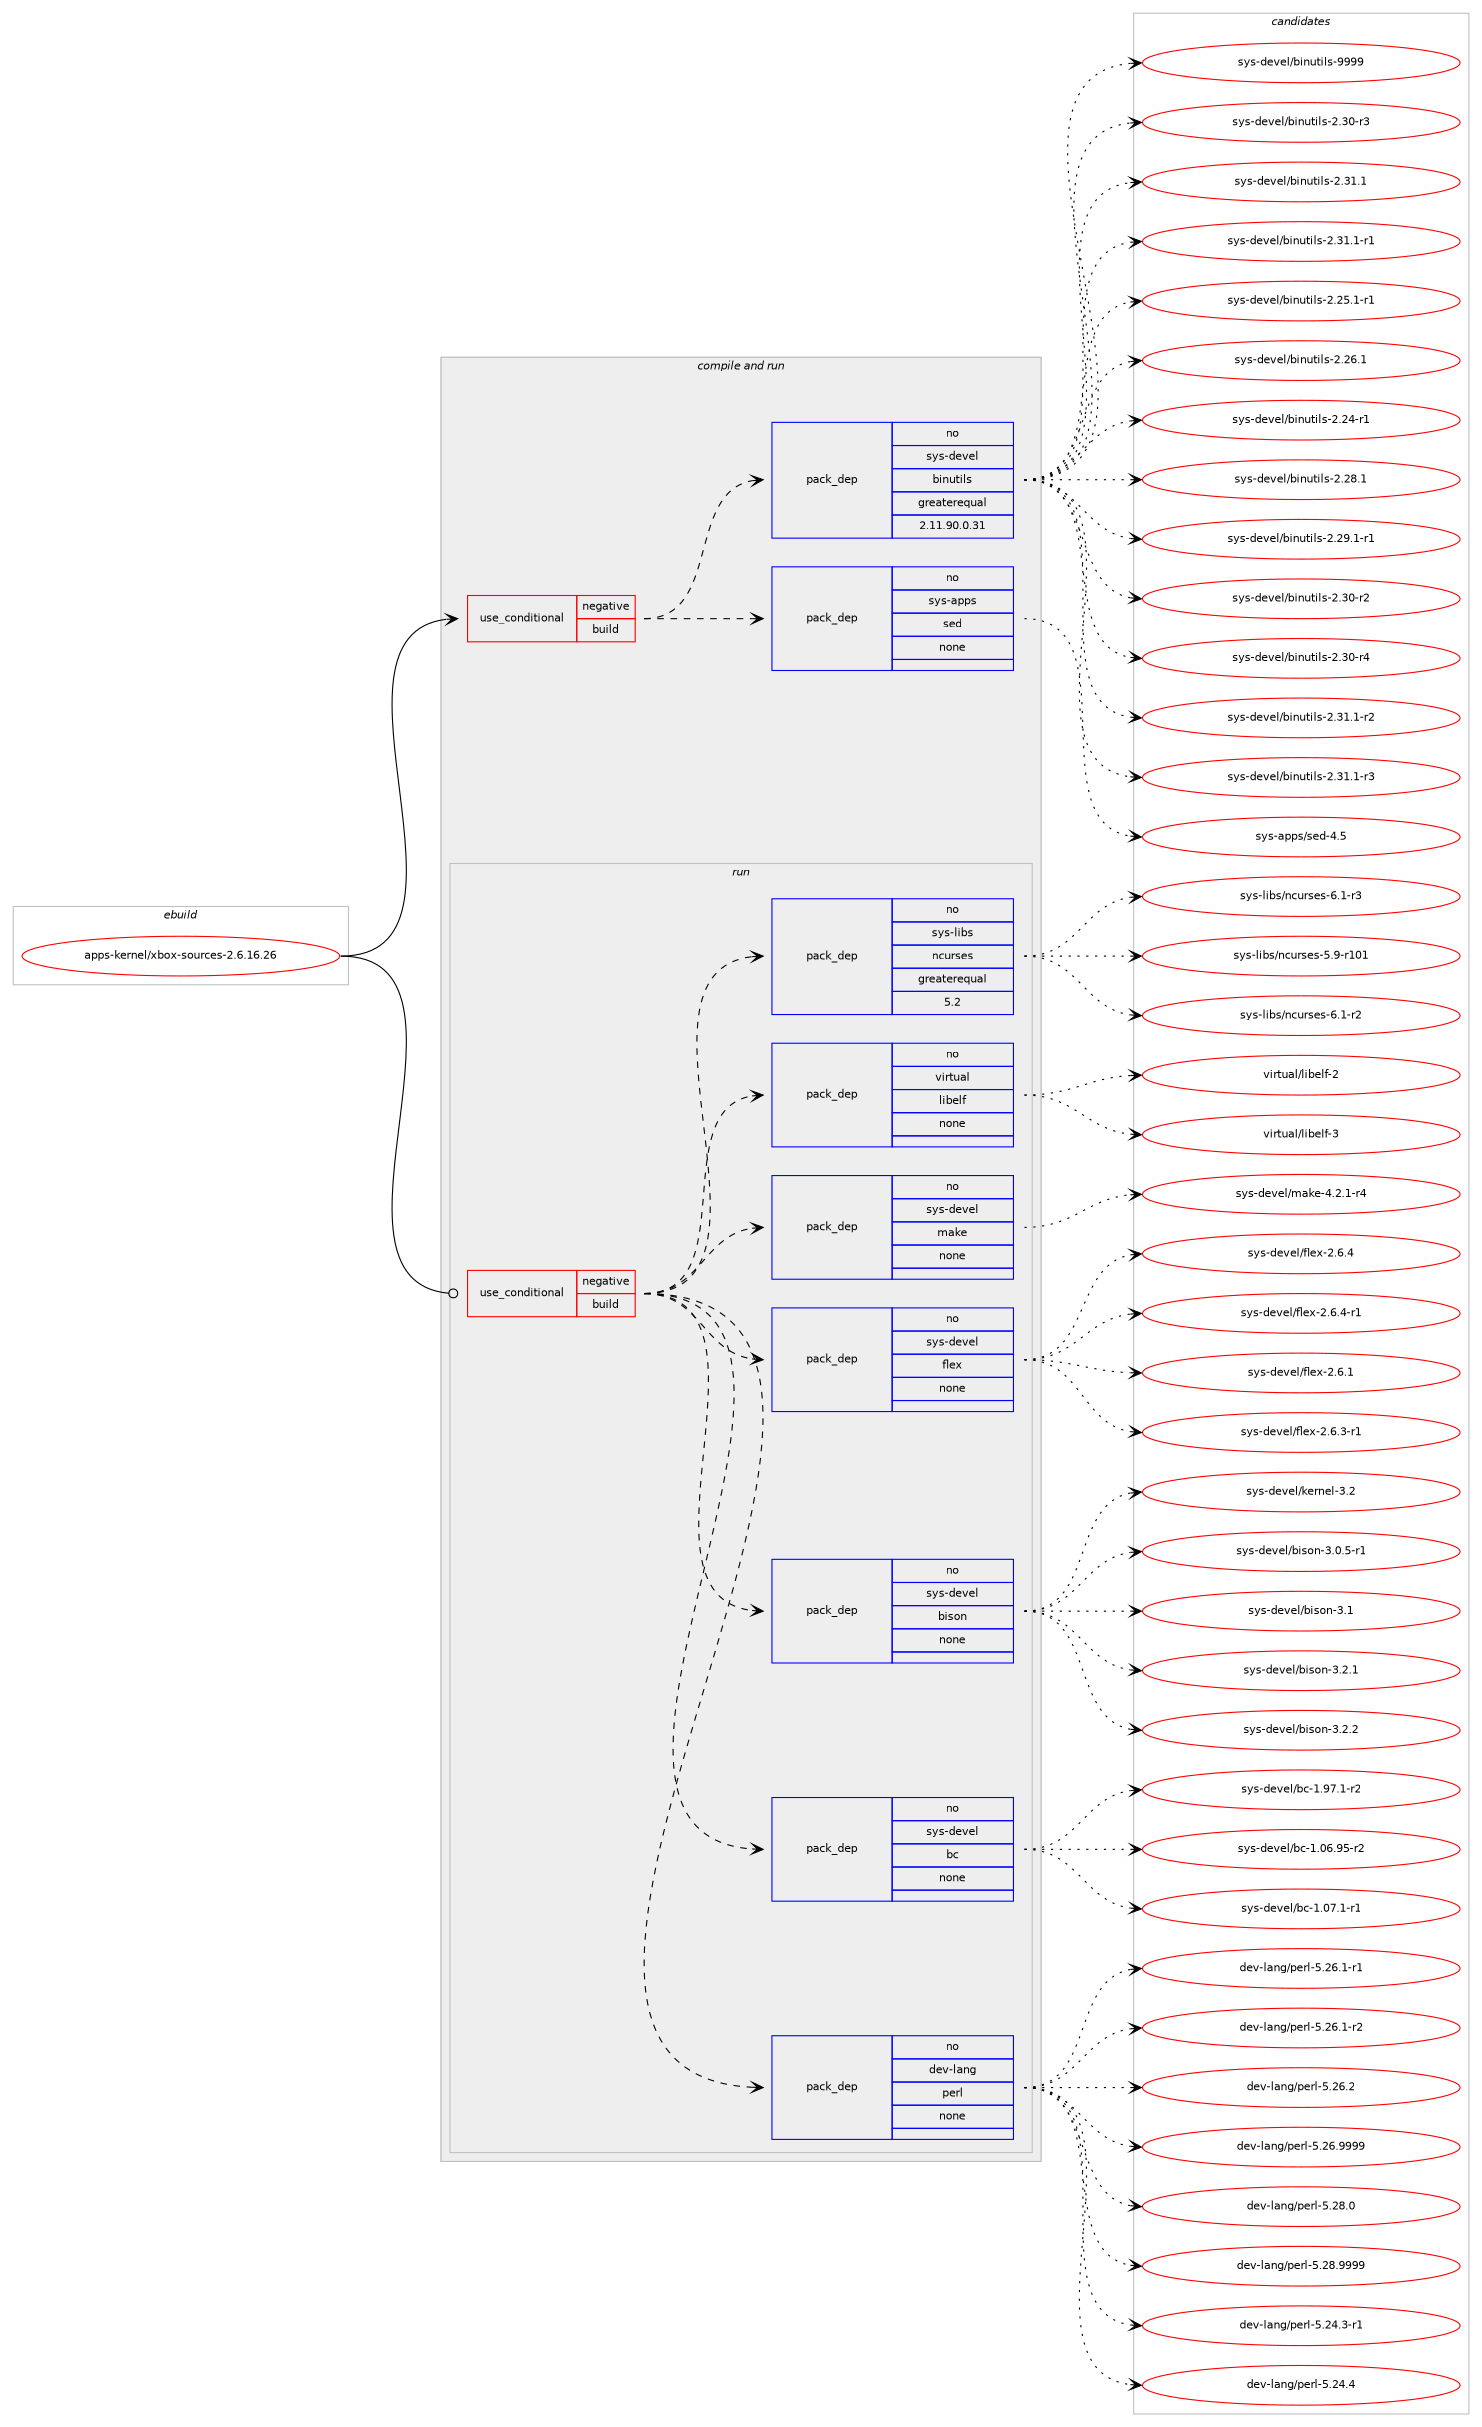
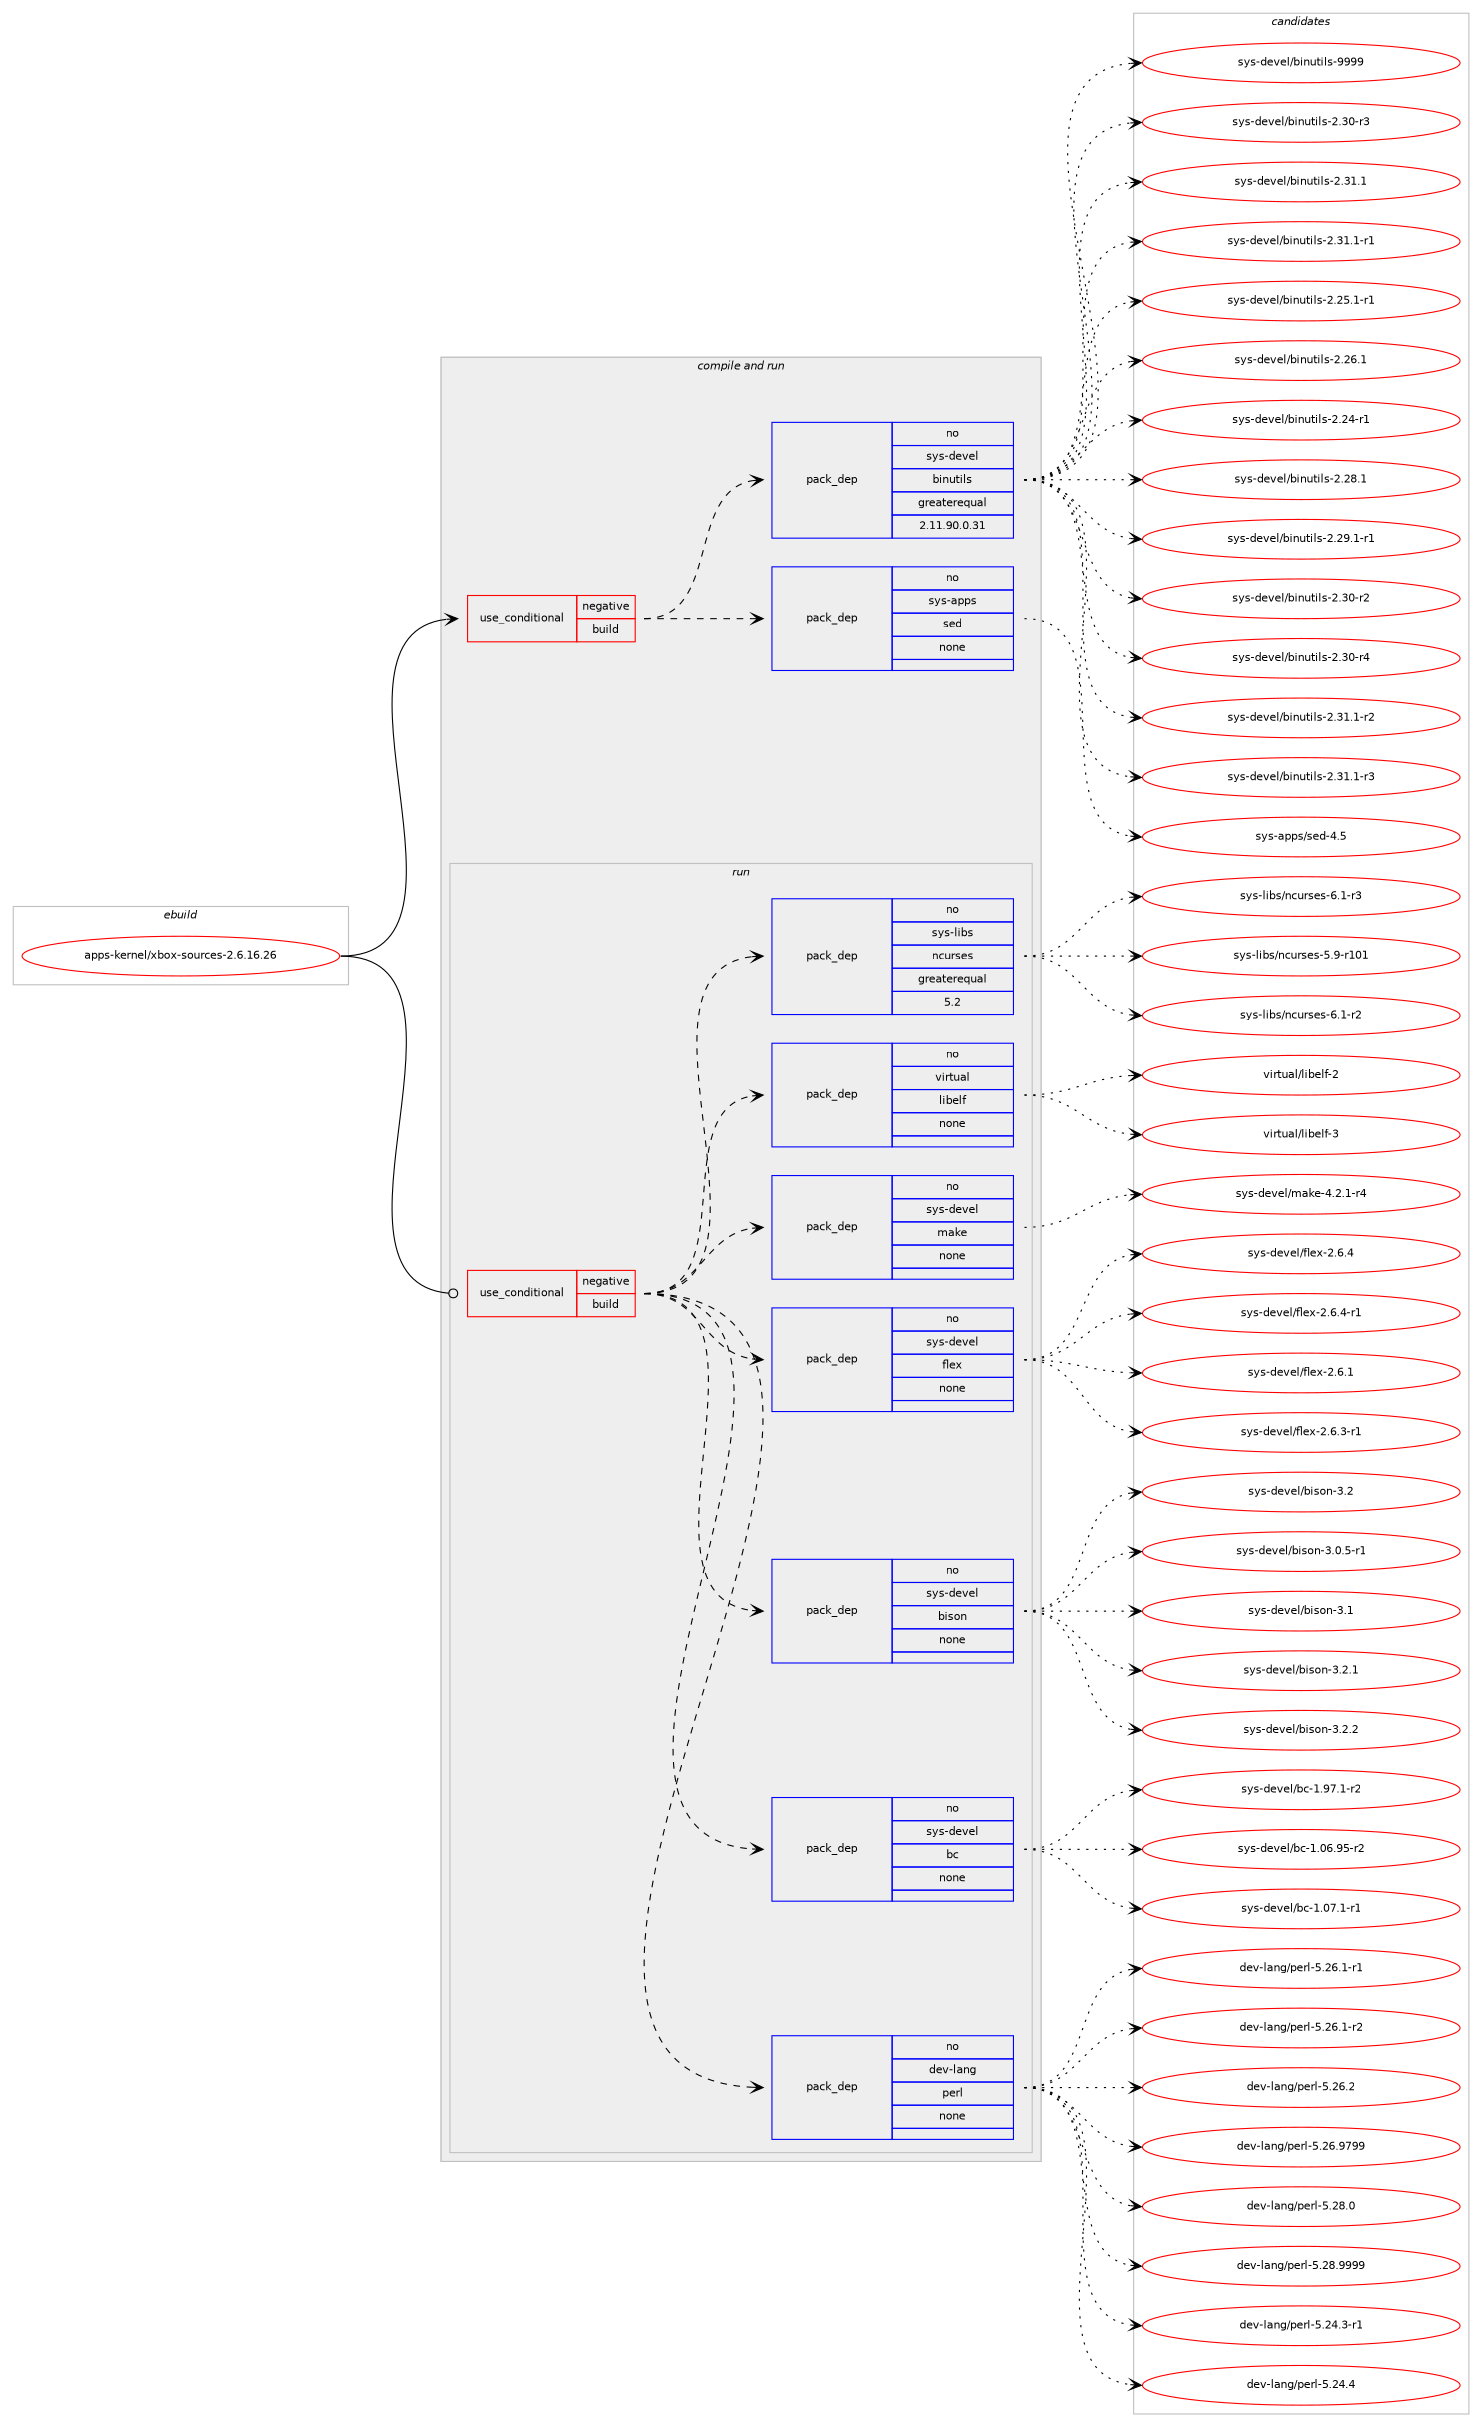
(1301, 1492) -> (1301, 1492)
(1301, 2147) -> (1301, 2147)
